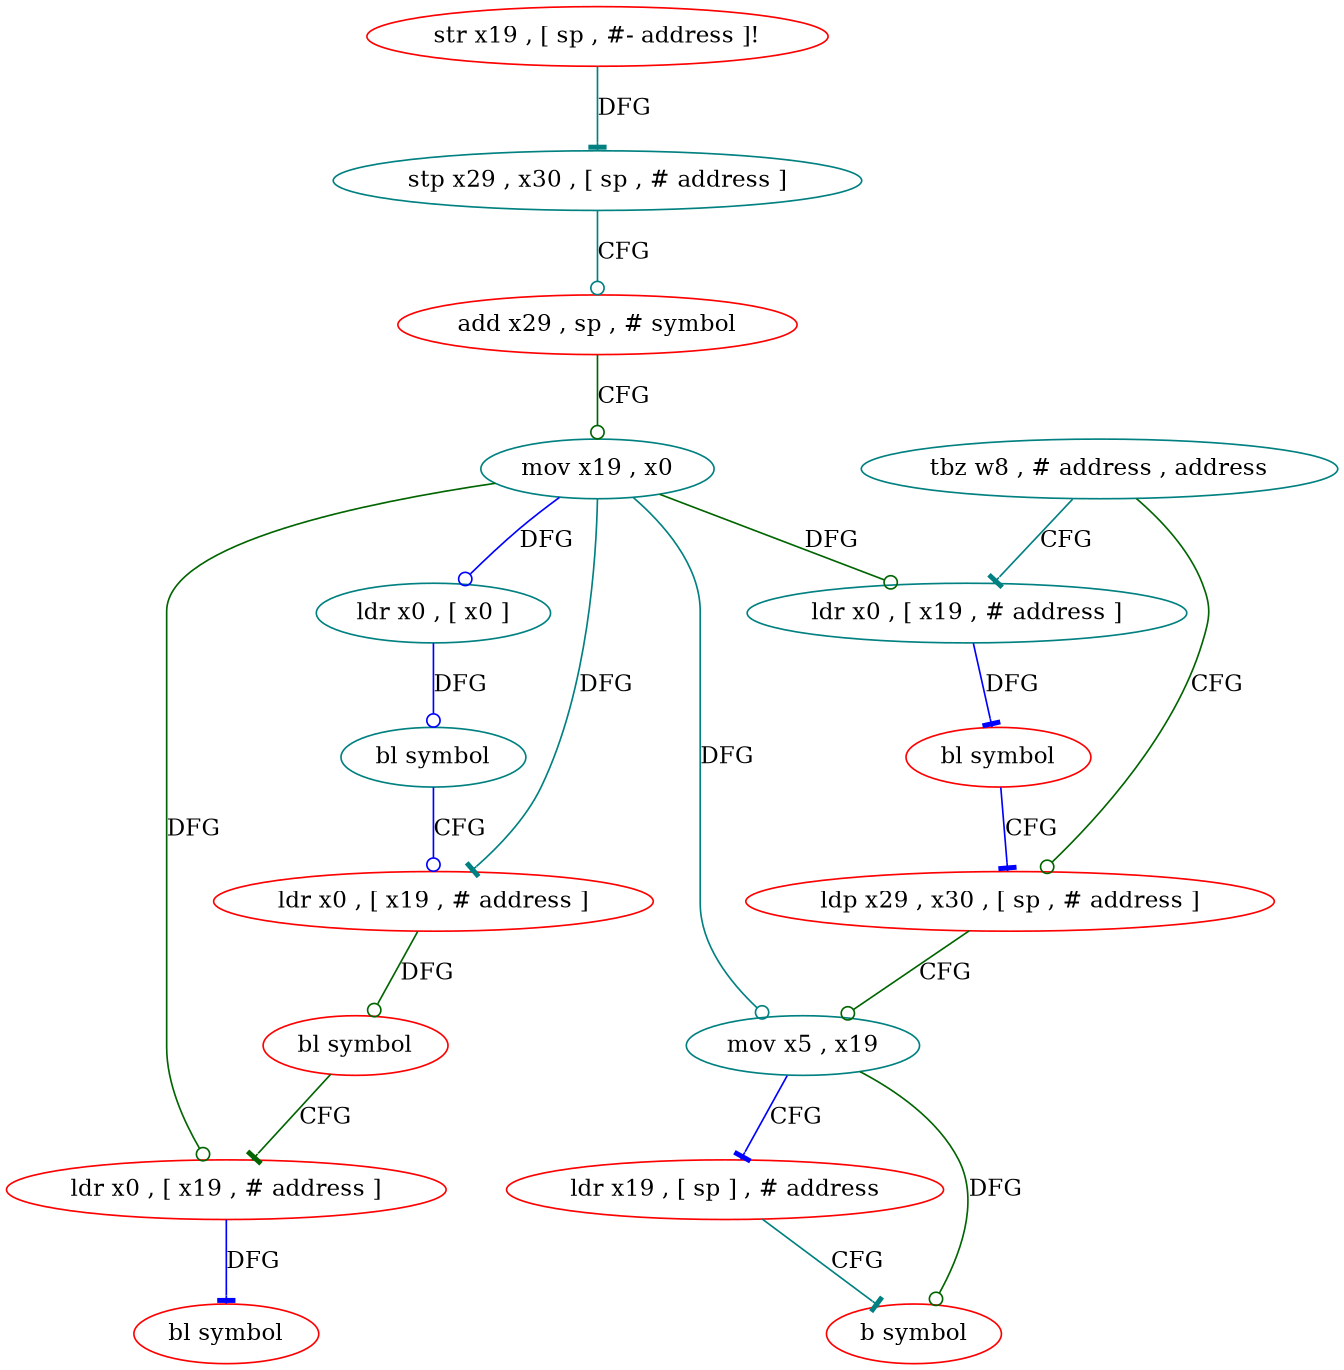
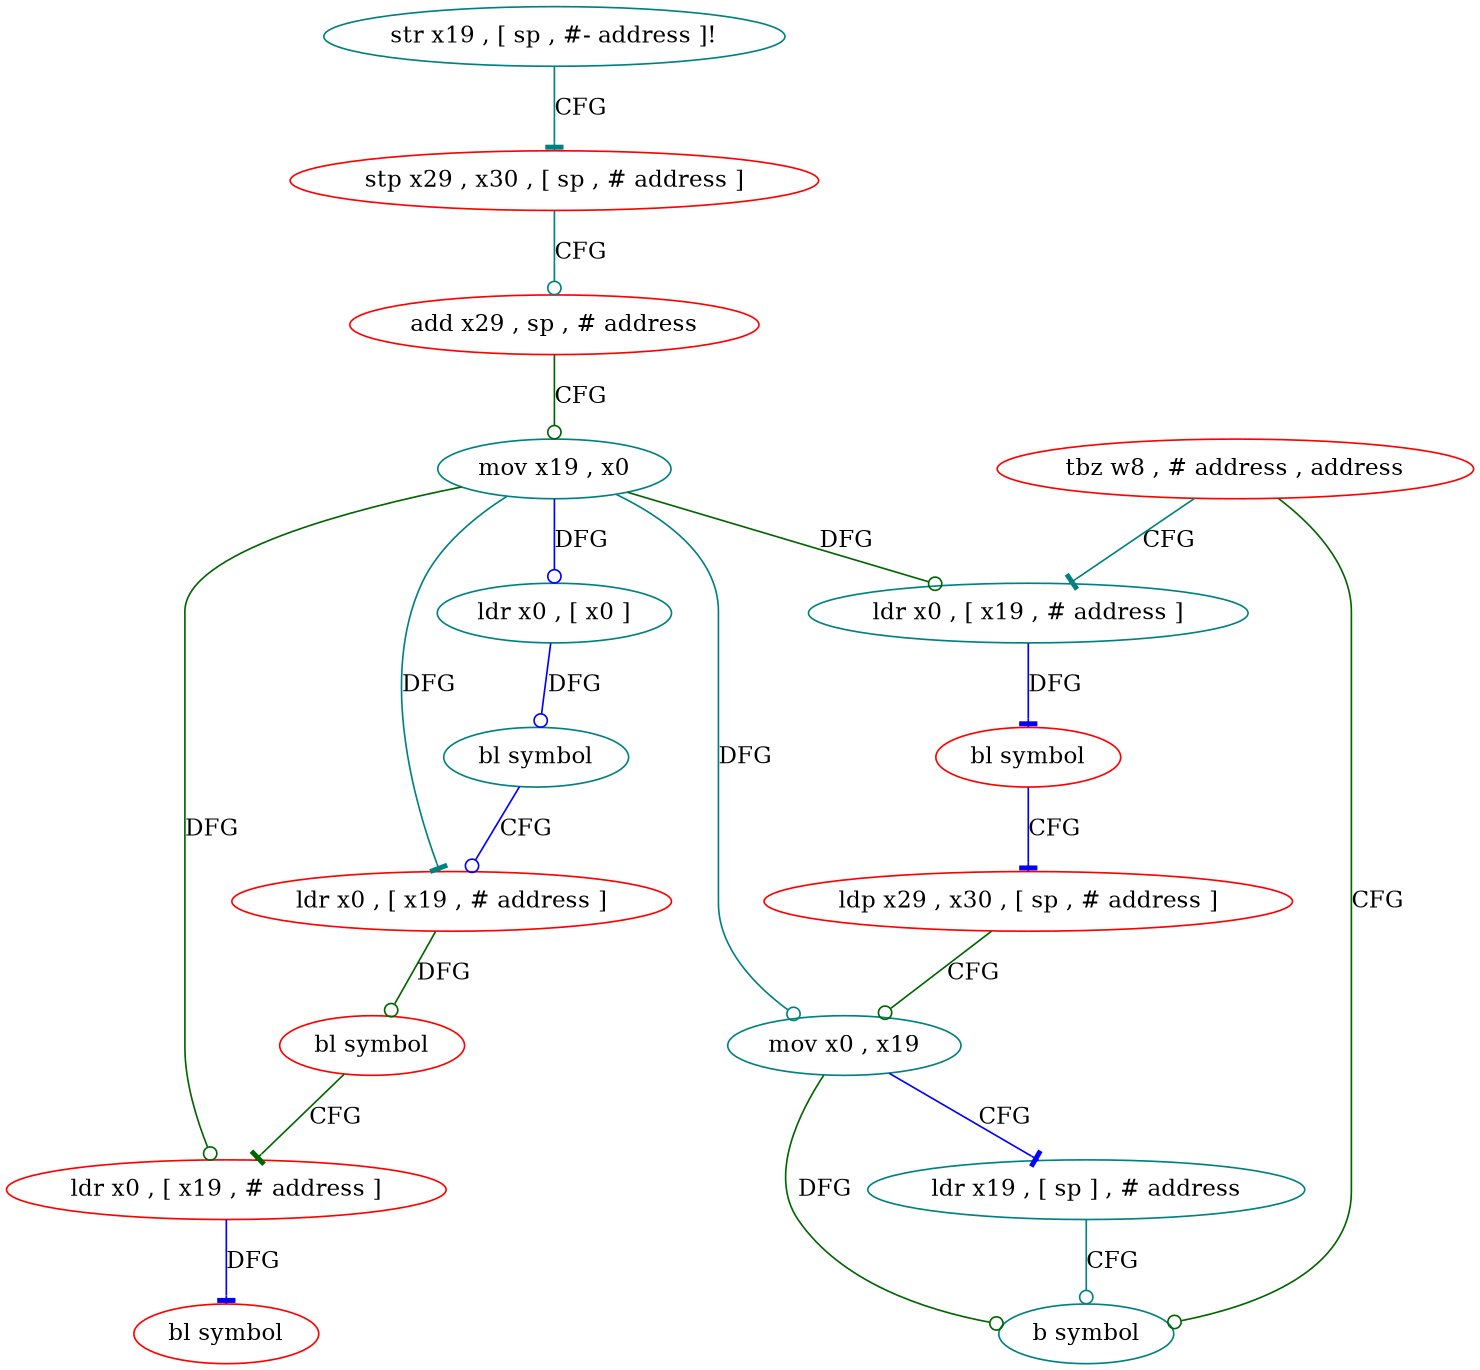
(597, 36) -> (554, 36)
(625, 109) -> (581, 109)
(597, 181) -> (554, 181)
(597, 325) -> (554, 325)
(1100, 469) -> (1235, 469)
(1184, 689) -> (1351, 947)
(803, 1046) -> (844, 1046)
(725, 1190) -> (1086, 1190)
(817, 1260) -> (1086, 1255)
(914, 1334) -> (1086, 1334)
